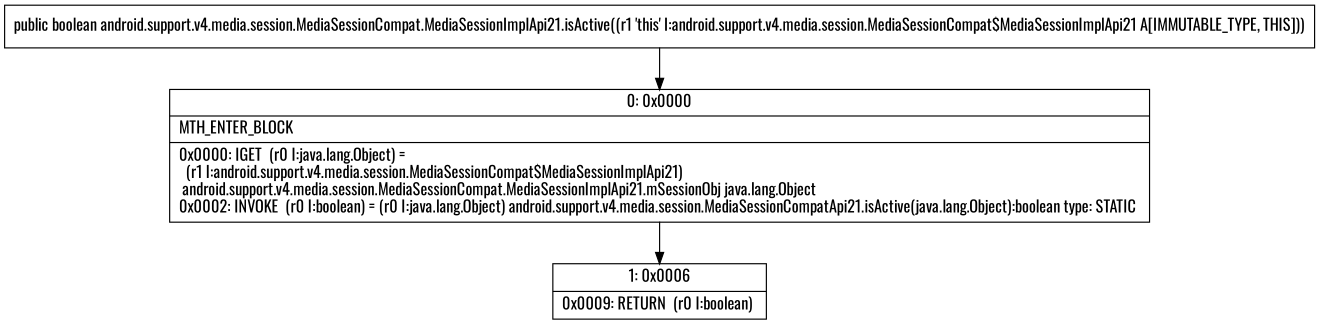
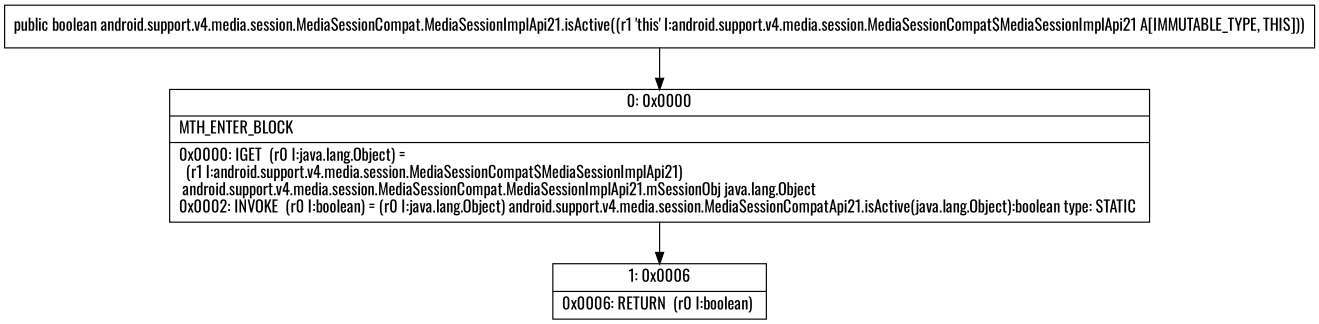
(660, 305) -> (660, 305)
